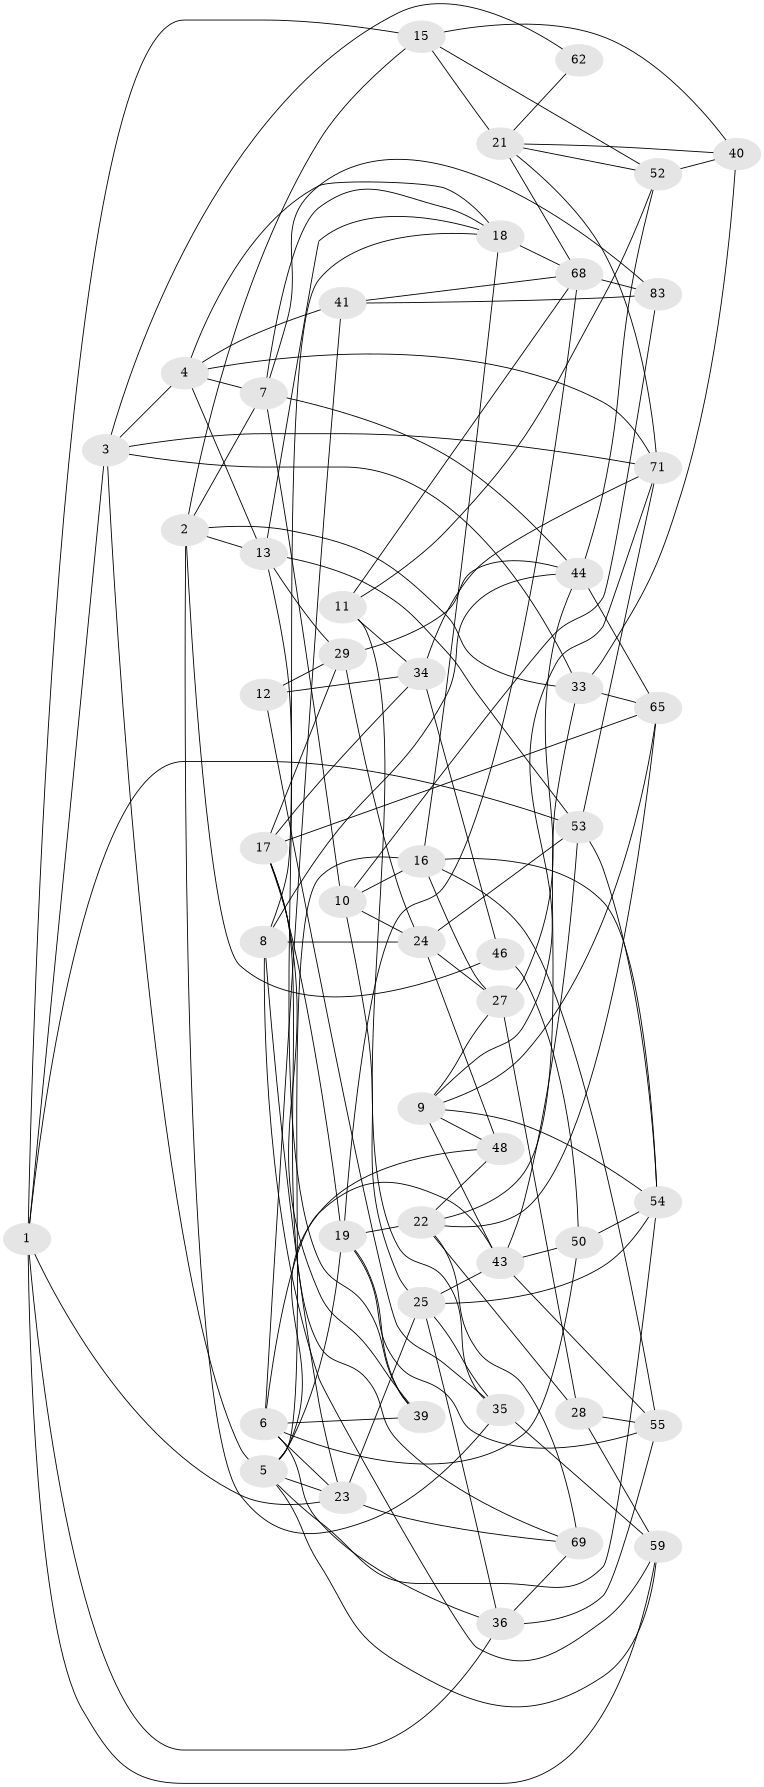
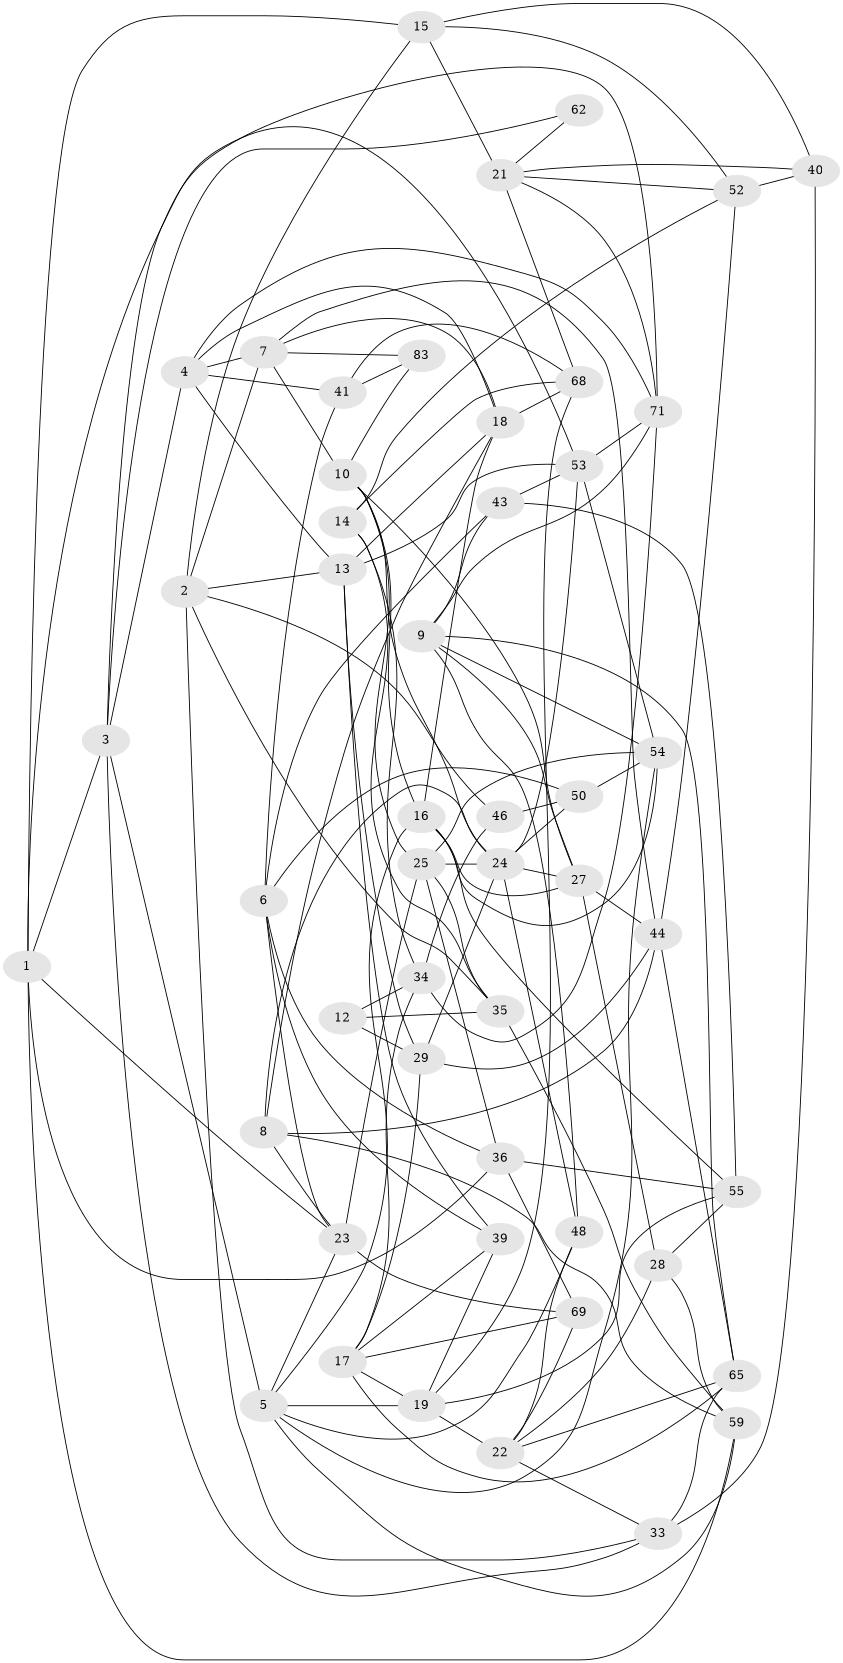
(625, 286) -> none
(343, 607) -> (343, 522)
none -> (503, 656)
(540, 1253) -> (541, 829)
(462, 1282) -> (461, 864)
